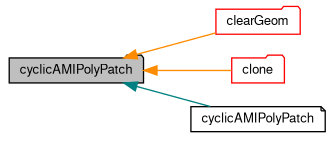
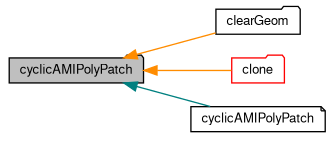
(258, 22) -> (258, 22)
